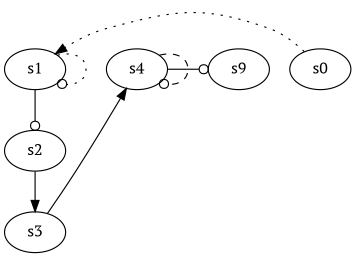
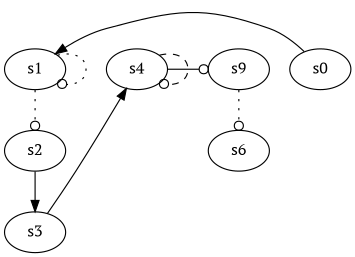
(186, 13) -> (186, 13)
(35, 106) -> (35, 106)
none -> (239, 151)
